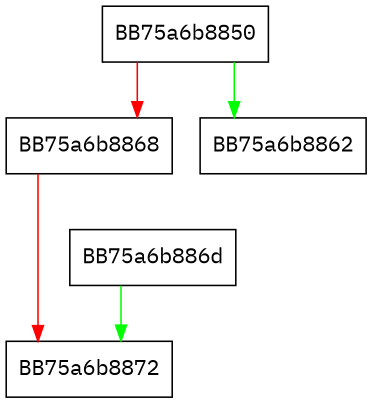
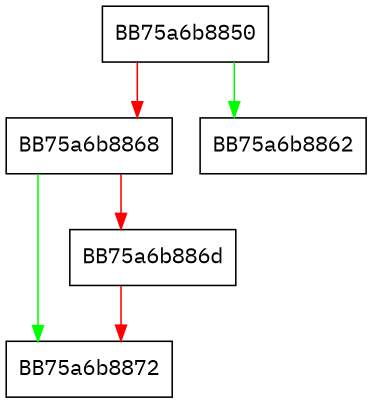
none -> (121, 194)
(38, 250) -> (38, 250)
(121, 305) -> (121, 305)
